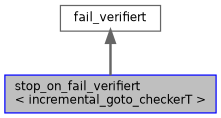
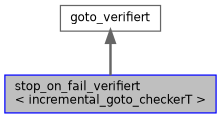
(110, 18) -> (110, 18)
